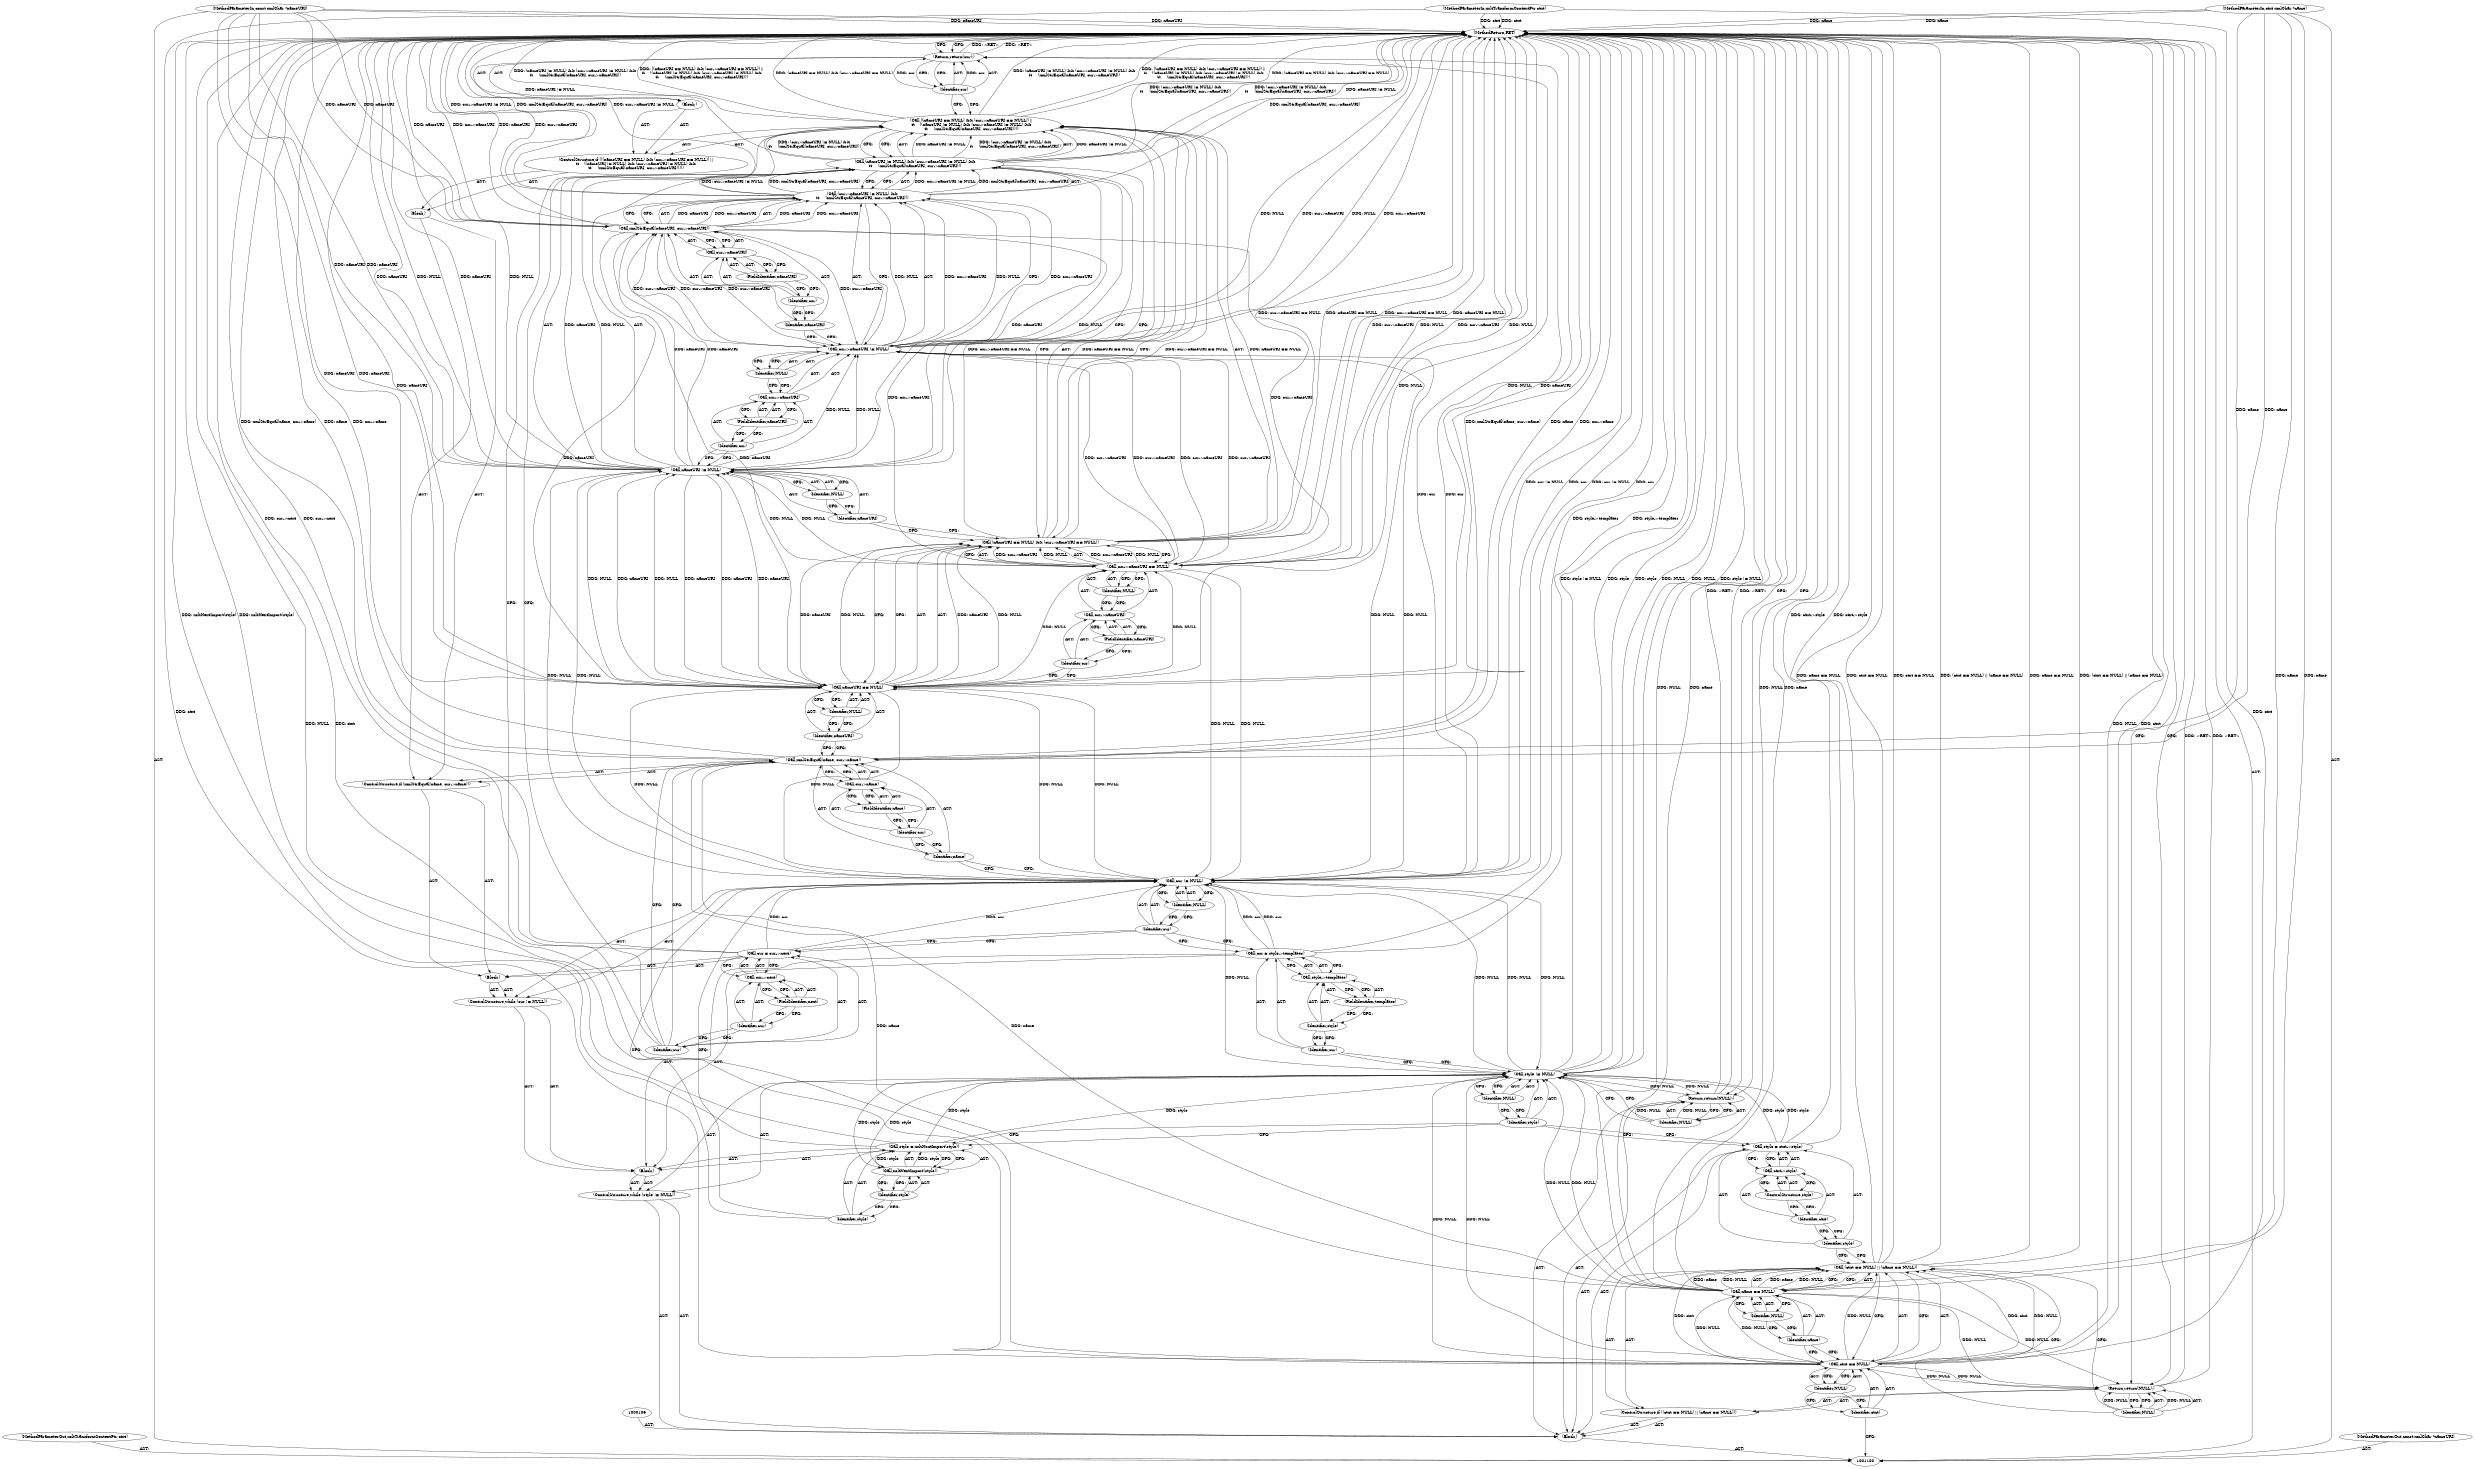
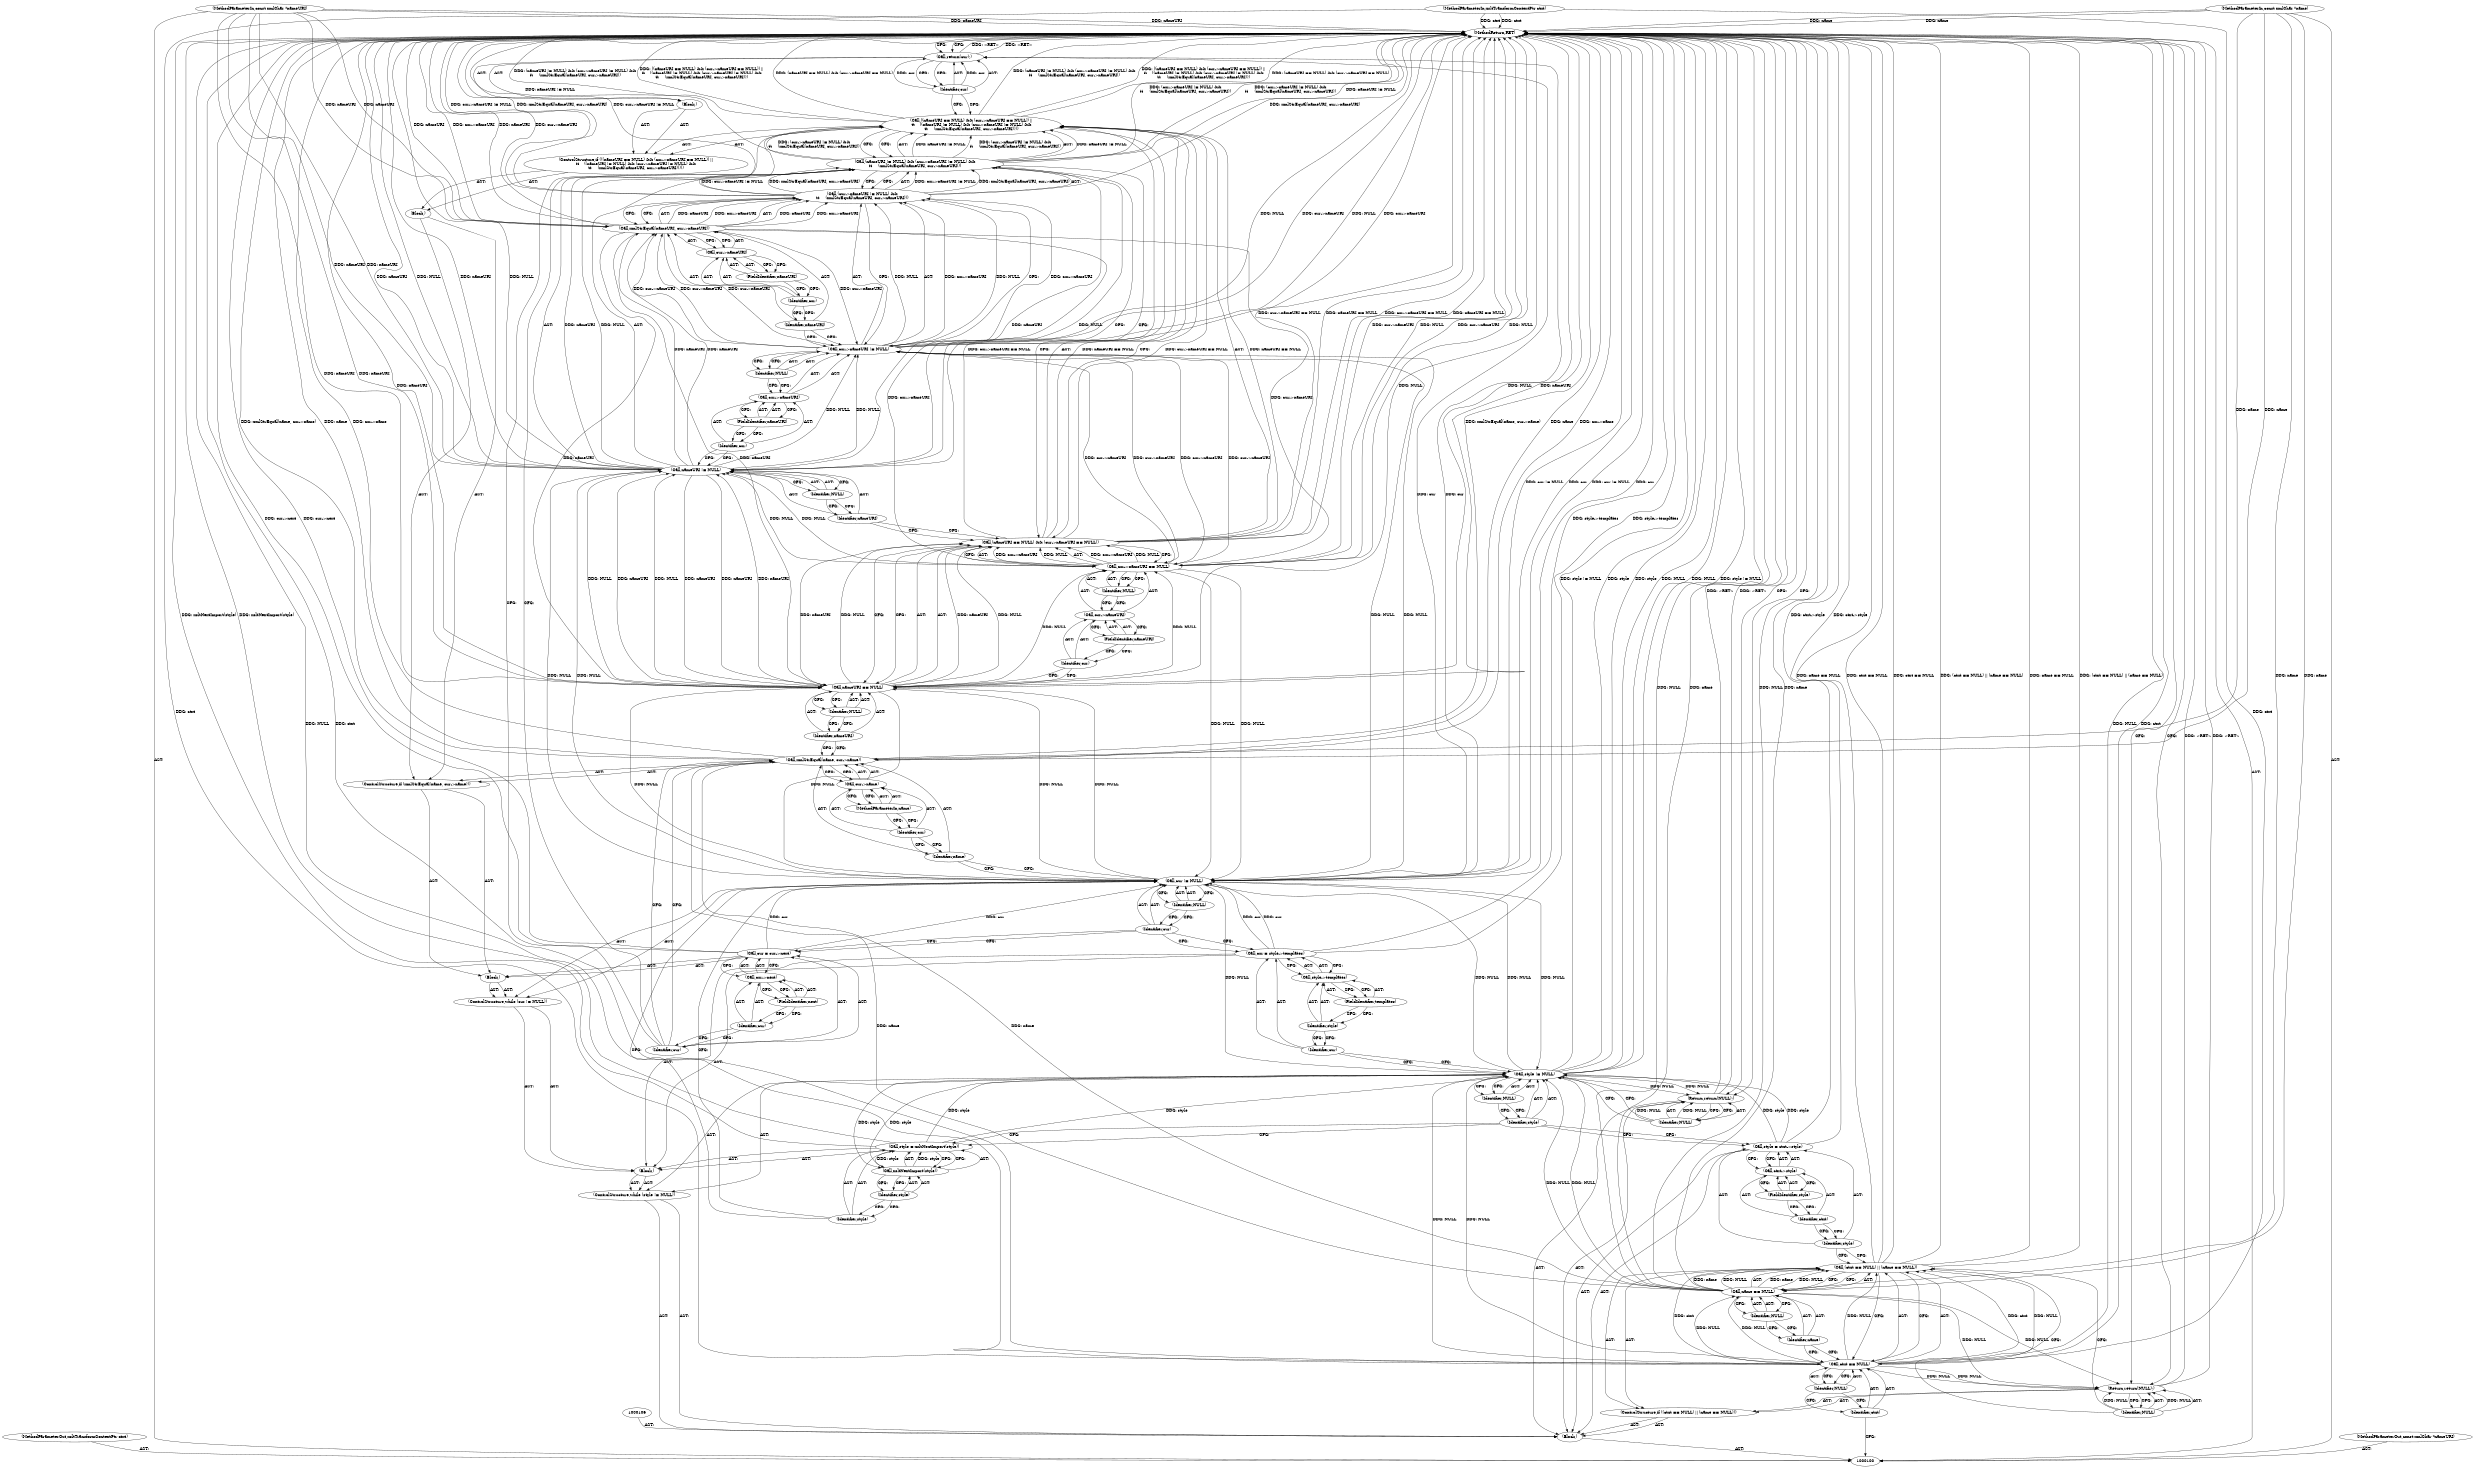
(2265, 9) -> (2265, 9)
(954, 57) -> (954, 57)
(883, 809) -> (883, 809)
(1789, 1195) -> (1789, 1195)
(1865, 1461) -> (1865, 1461)
